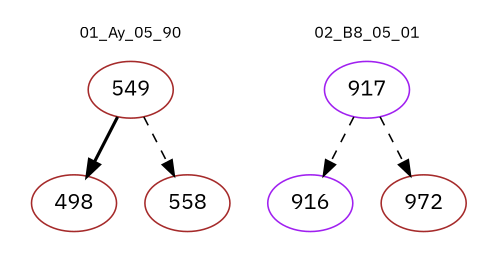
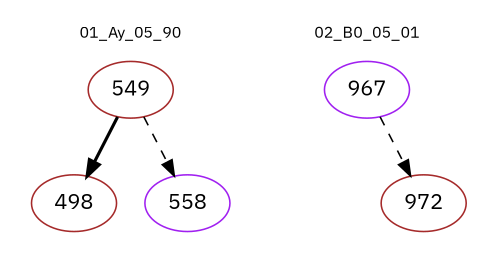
(367, 34) -> (367, 34)
(367, 90) -> (367, 90)
(187, 203) -> (187, 203)
(310, 203) -> none
